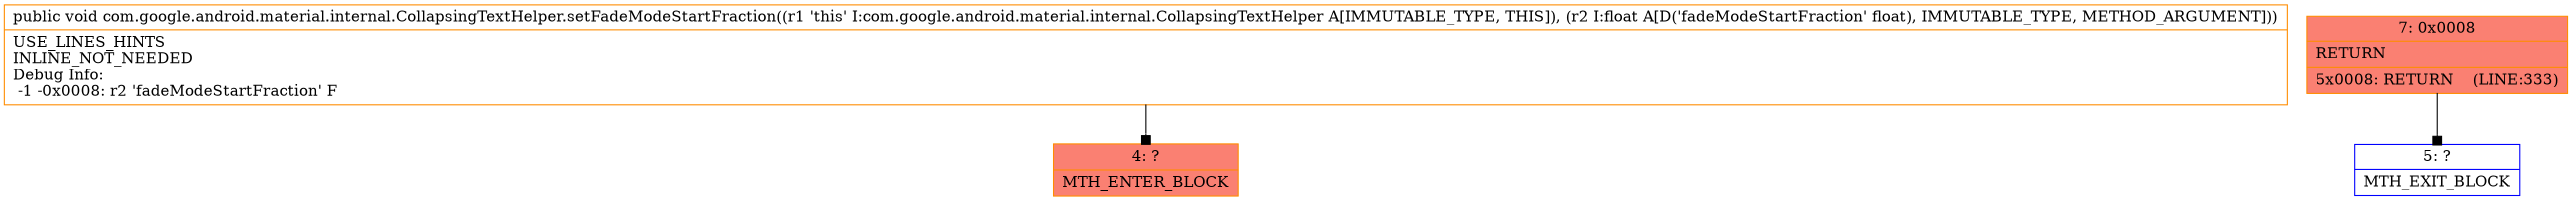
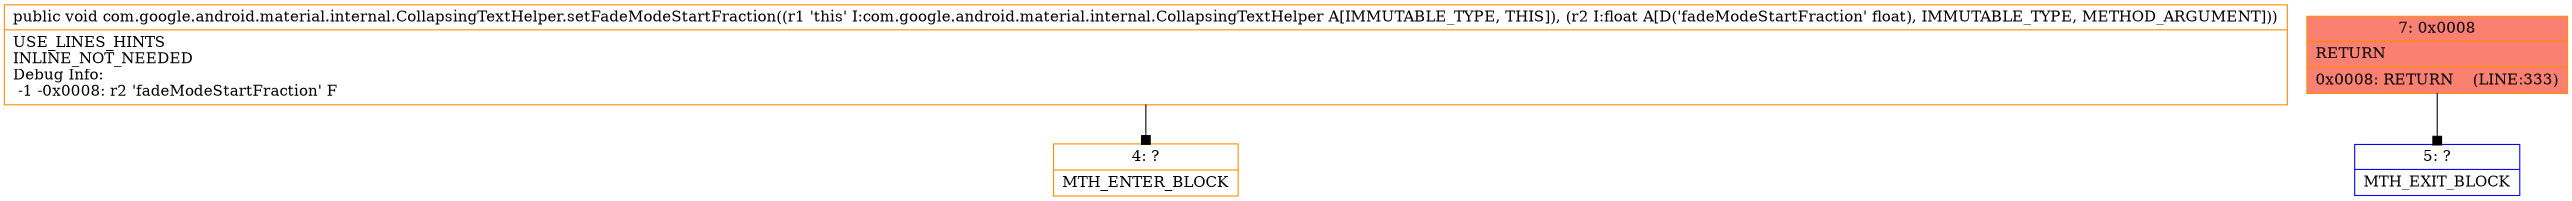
(2437, 80) -> (2437, 80)
(1146, 170) -> (1146, 170)
